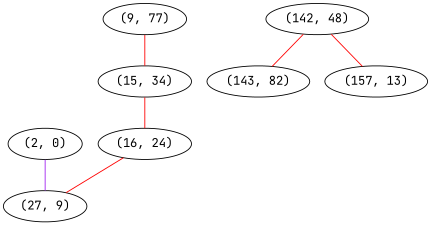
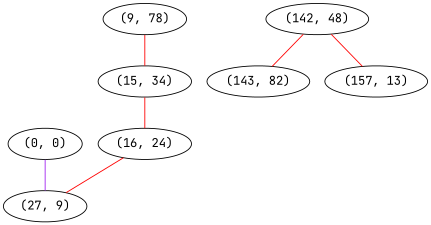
(145, 19) -> (145, 19)
(45, 144) -> (45, 144)
